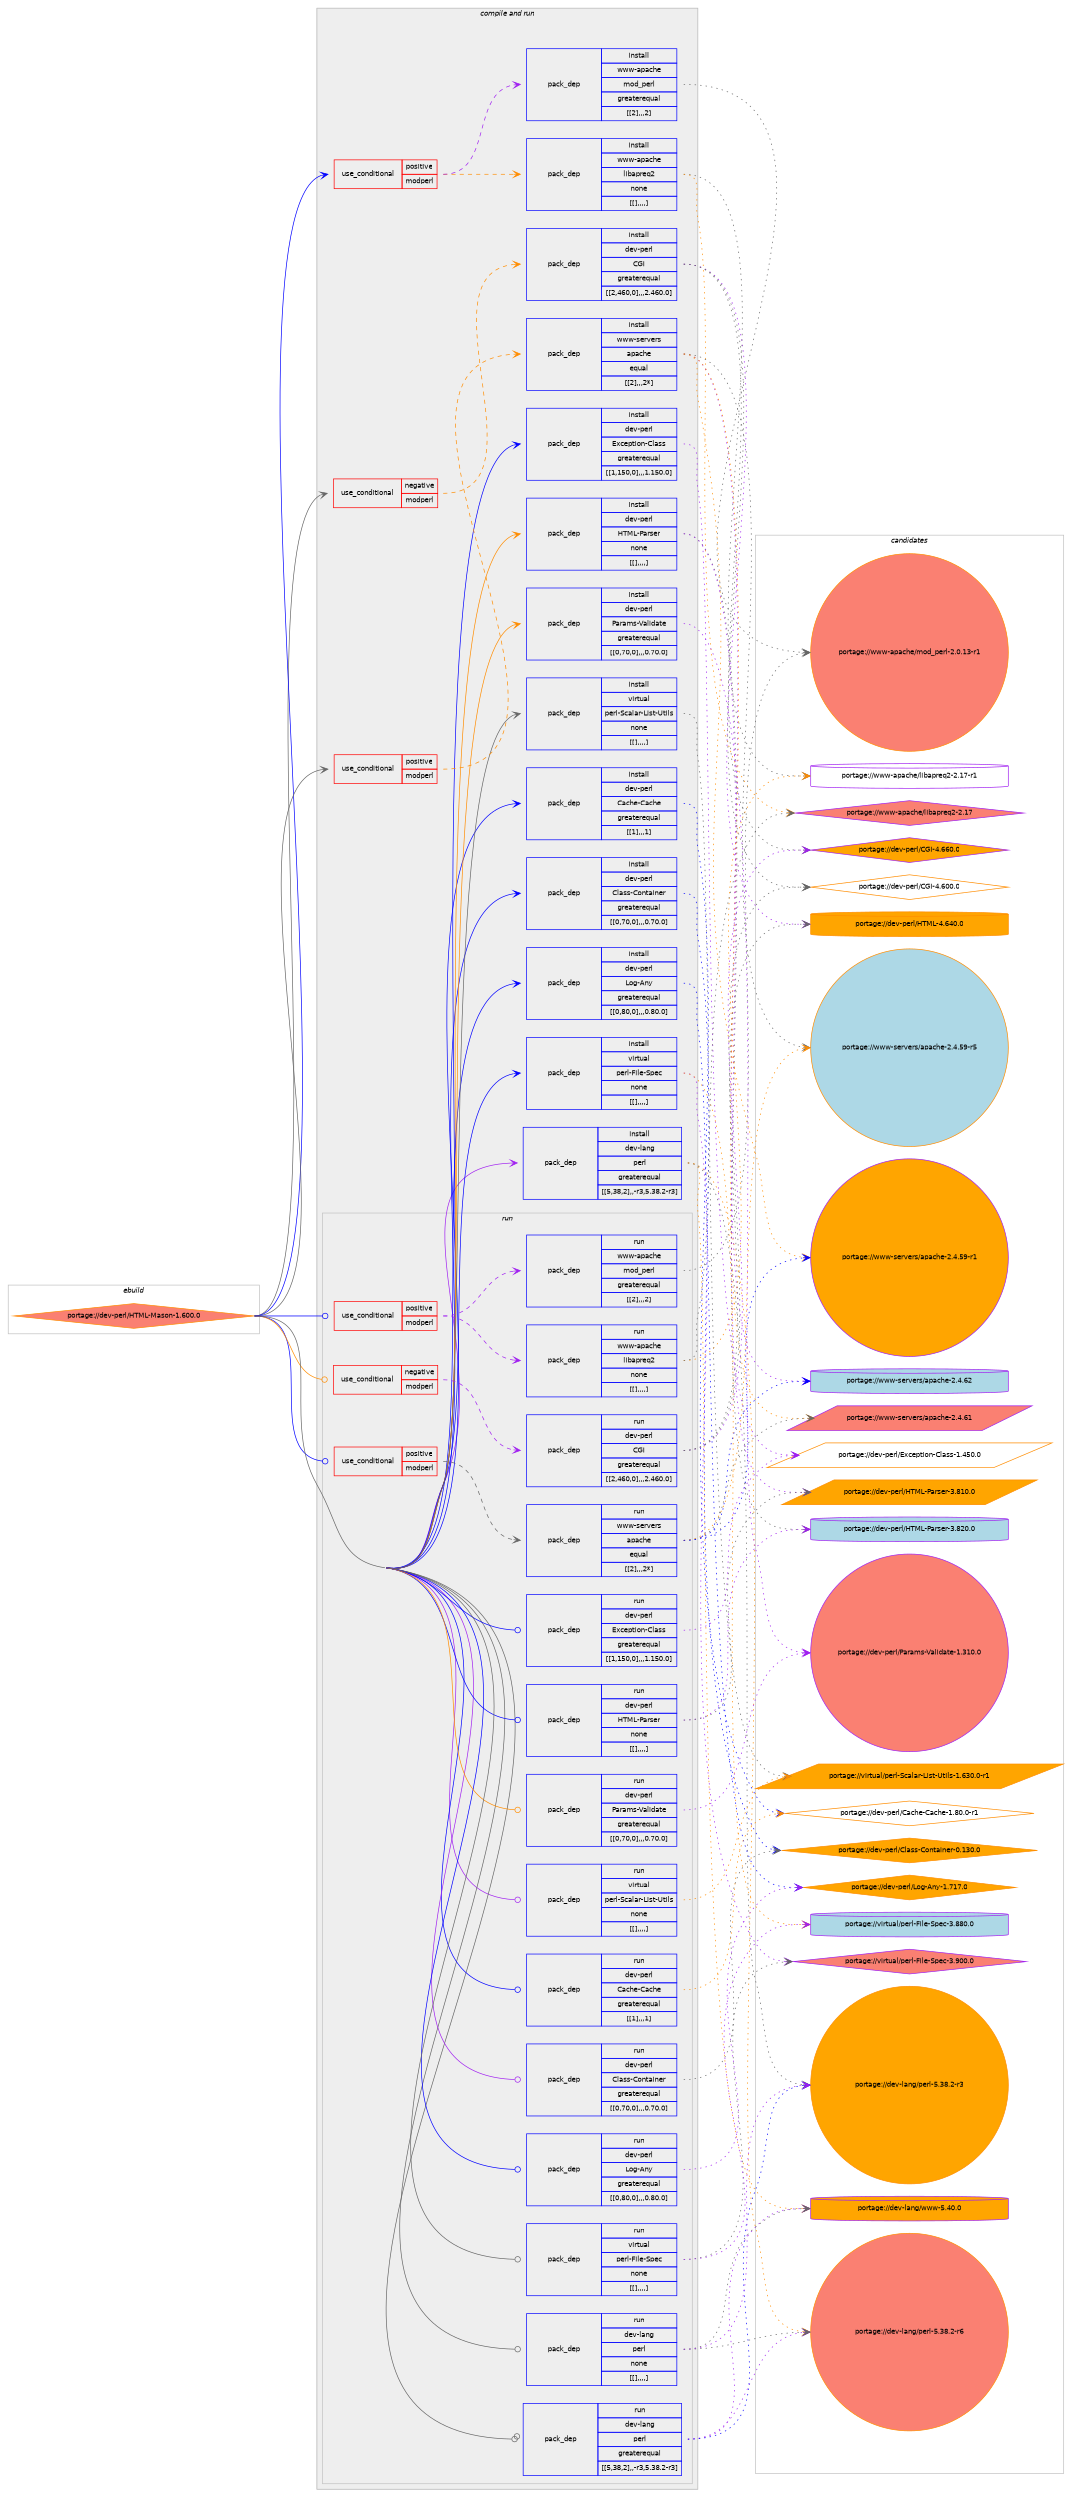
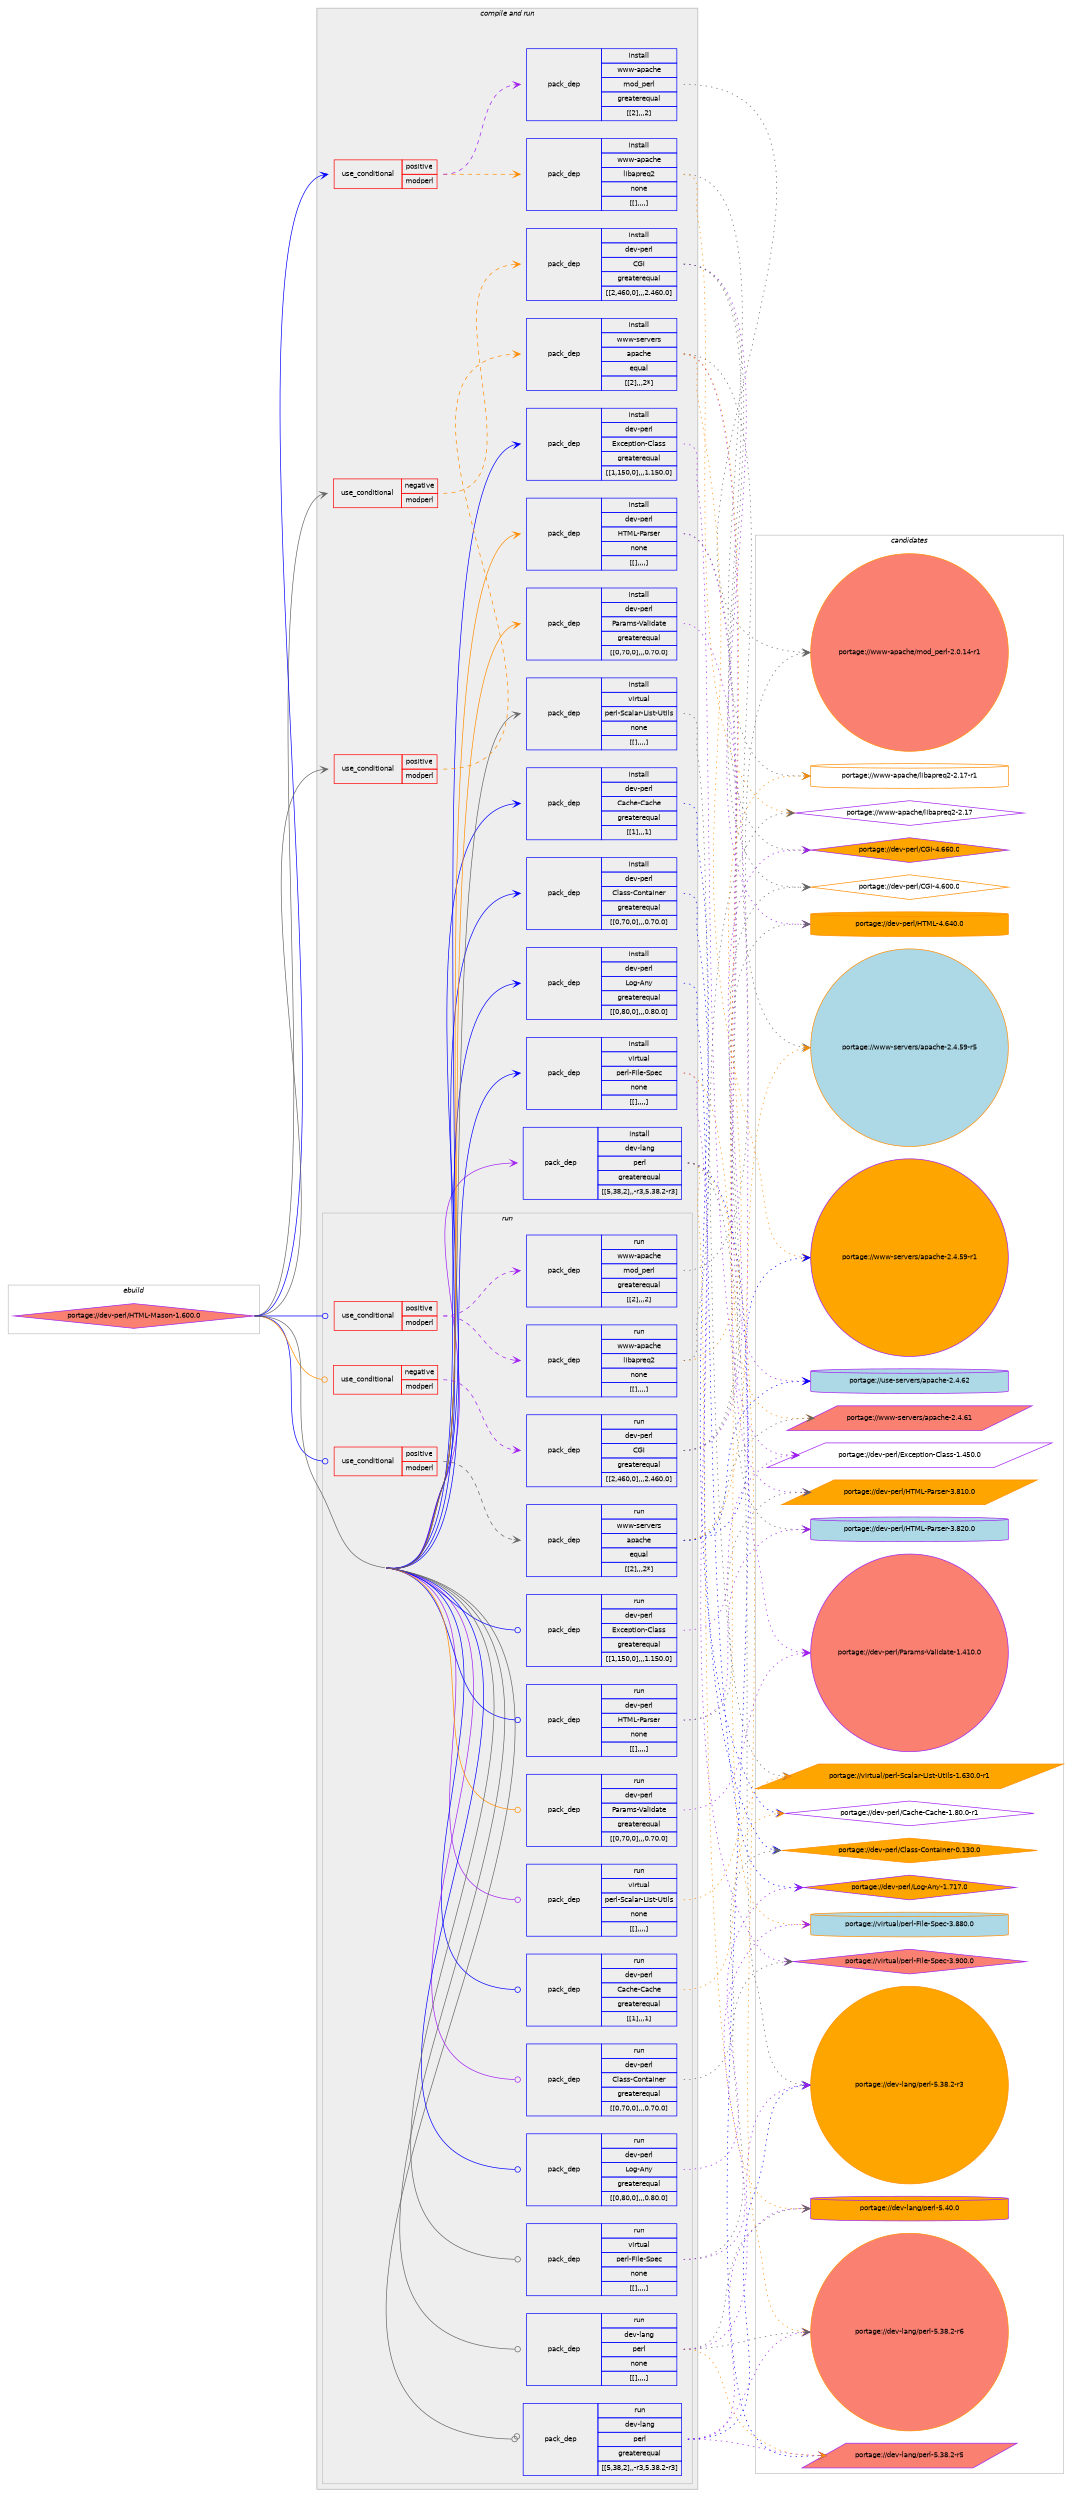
(910, 652) -> (910, 652)
(910, 776) -> (910, 776)
(910, 813) -> (910, 813)
(134, 1316) -> (134, 1316)
(910, 1381) -> (910, 1381)
(910, 1455) -> (910, 1455)
(910, 1653) -> (910, 1653)
(910, 1813) -> (910, 1813)
(910, 1887) -> (910, 1887)
(910, 1925) -> (910, 1925)
(910, 2209) -> (910, 2209)
none -> (910, 2456)
